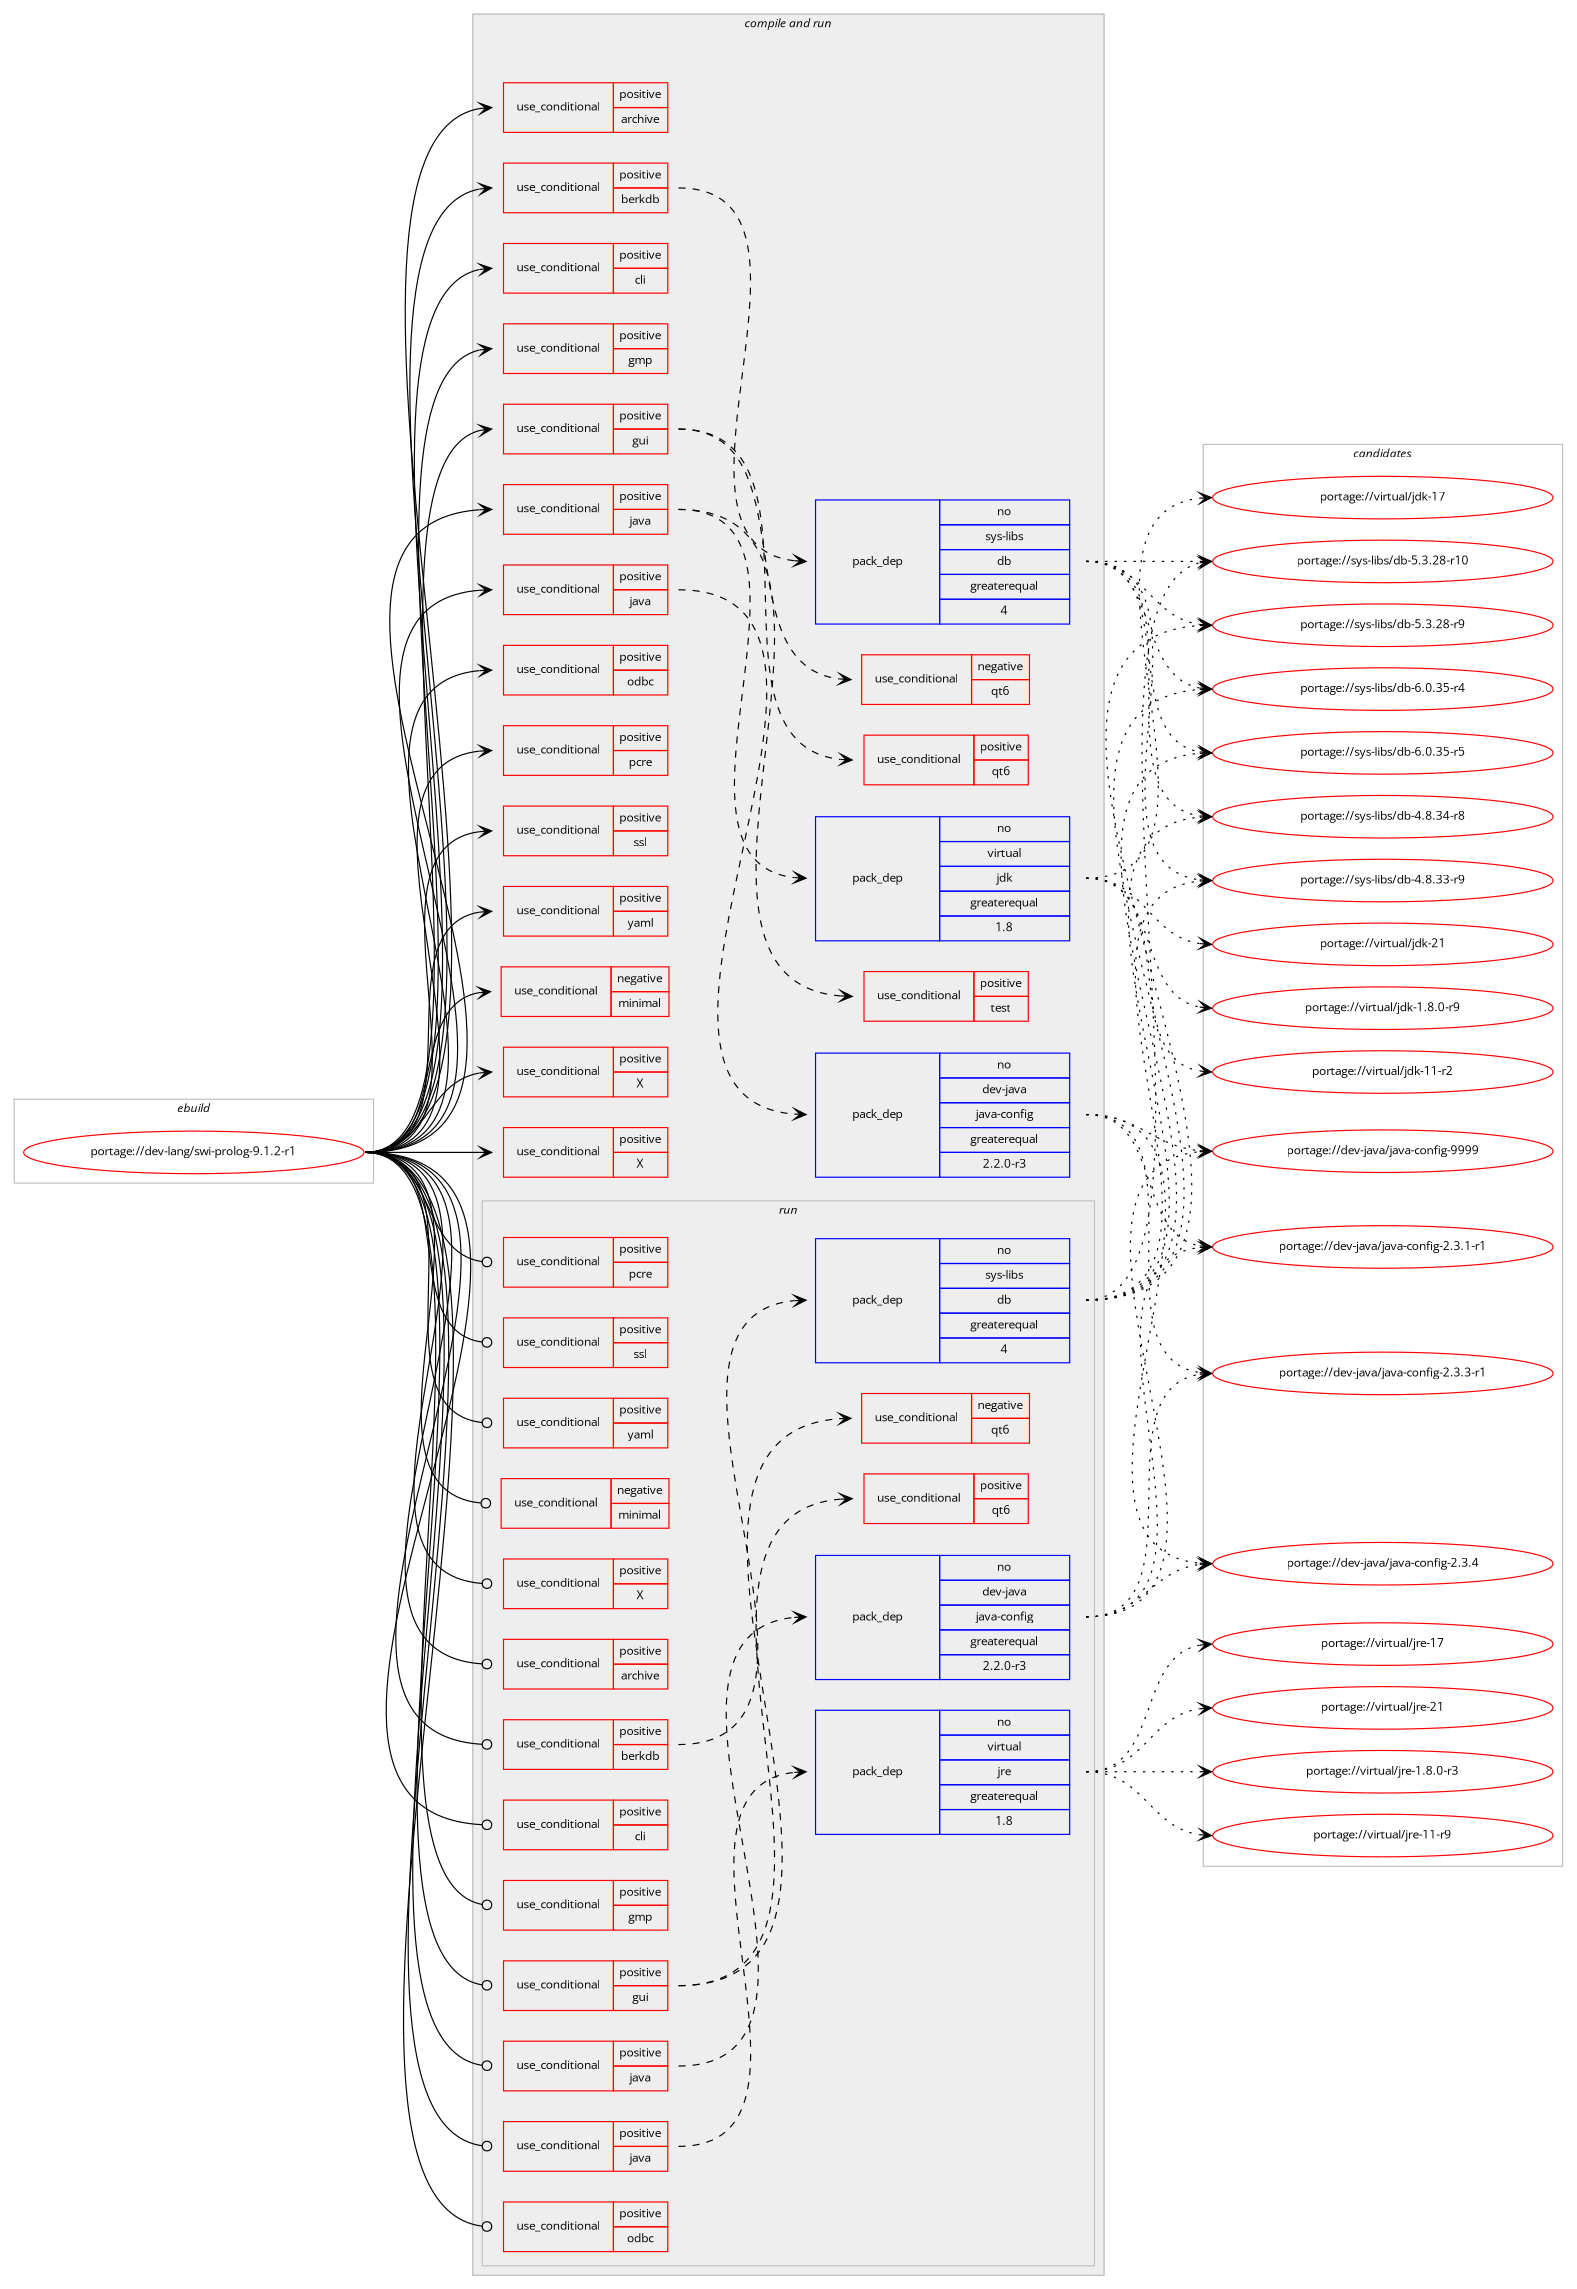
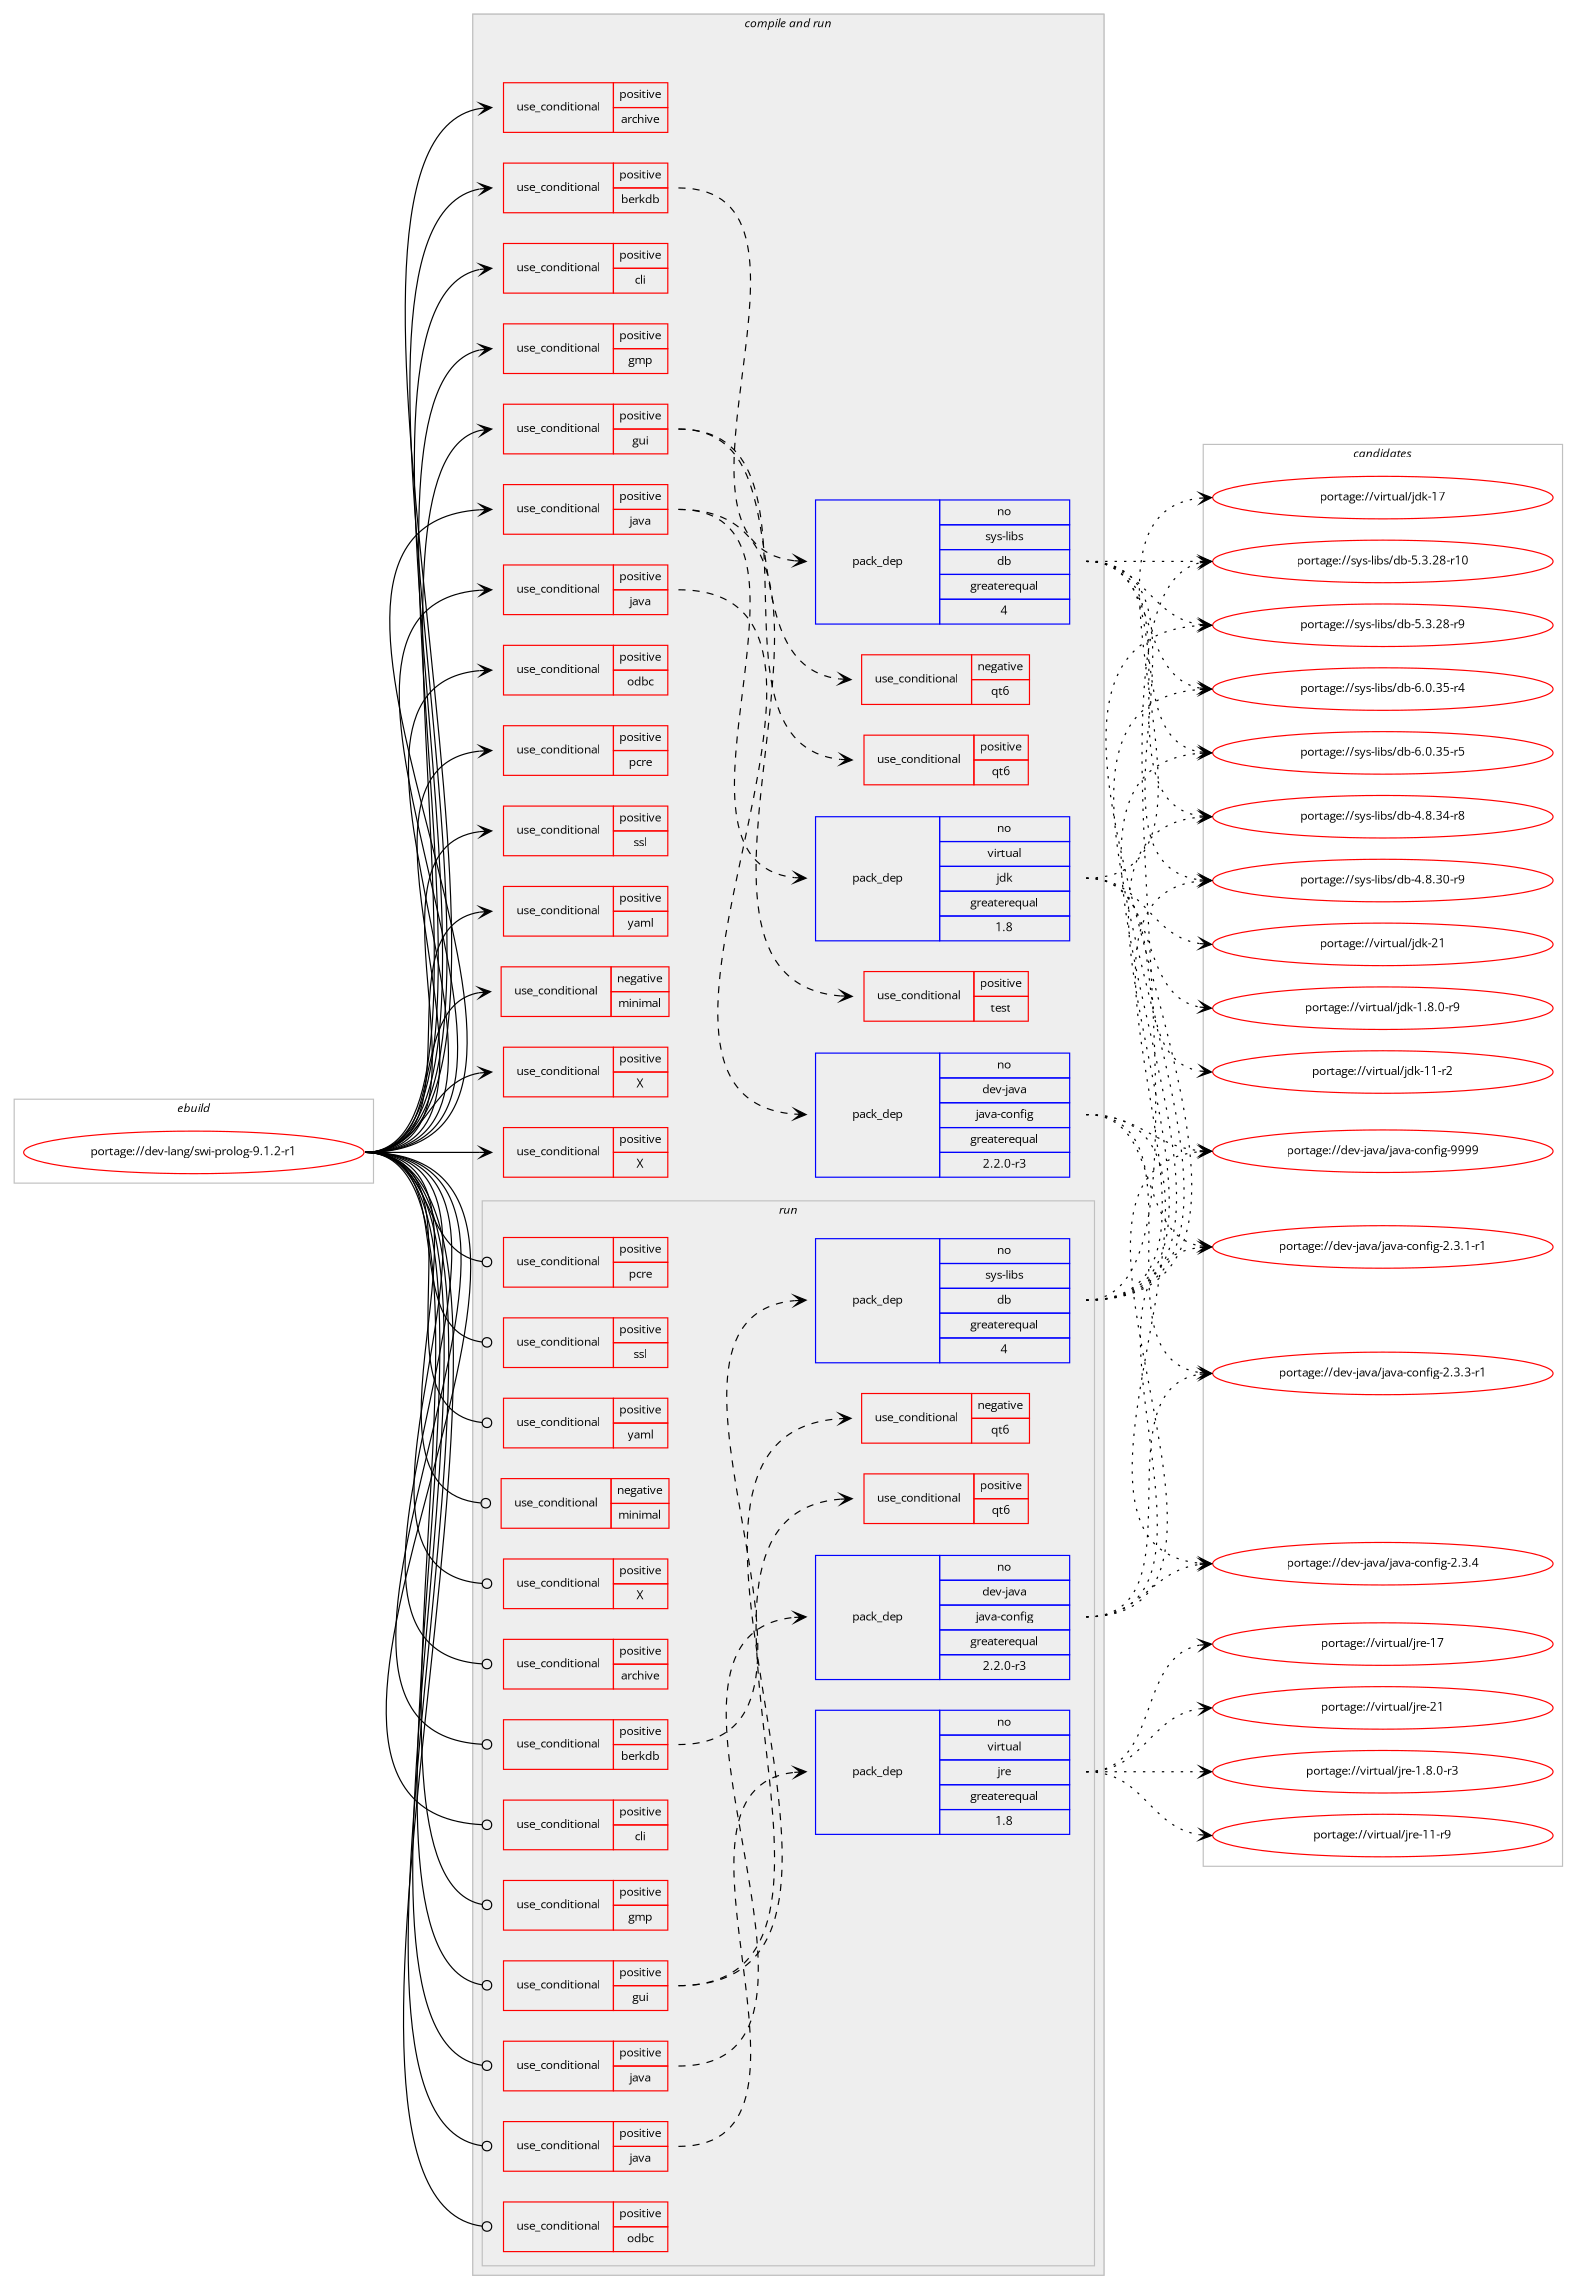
(1383, 881) -> (1383, 881)
